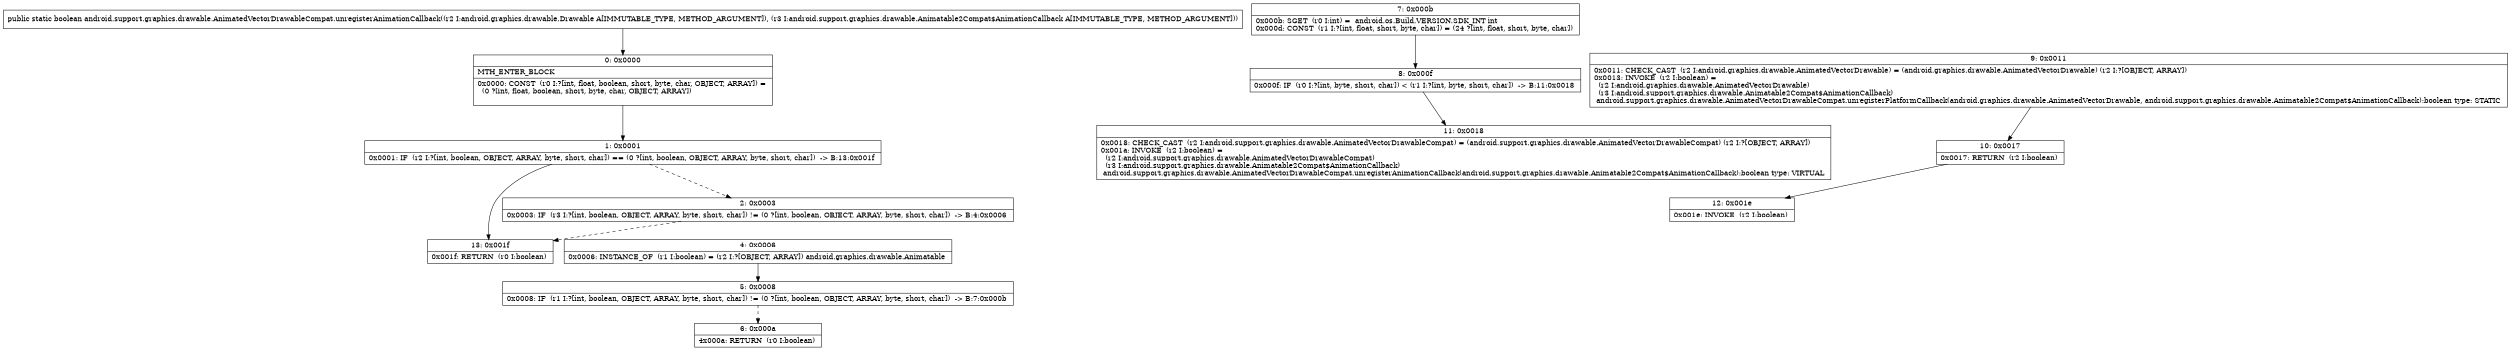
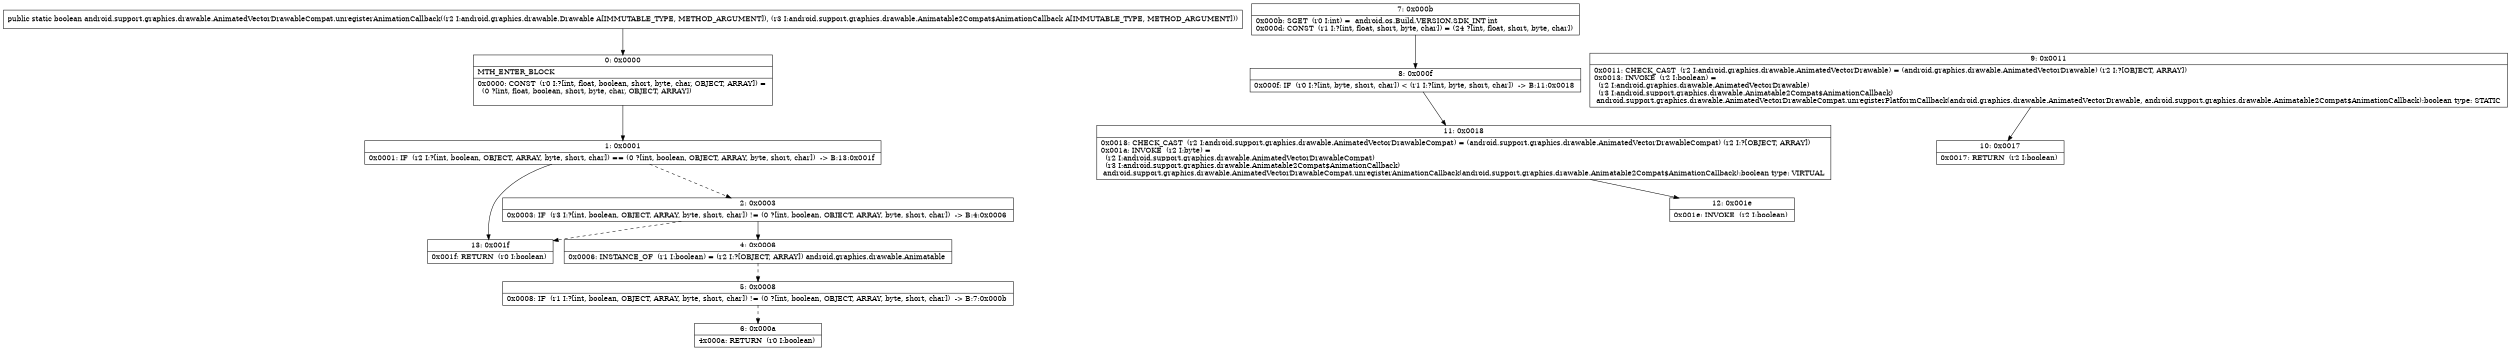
(1163, 151) -> (1157, 151)
(1869, 181) -> (1632, 188)
none -> (758, 228)
(758, 270) -> (758, 270)
